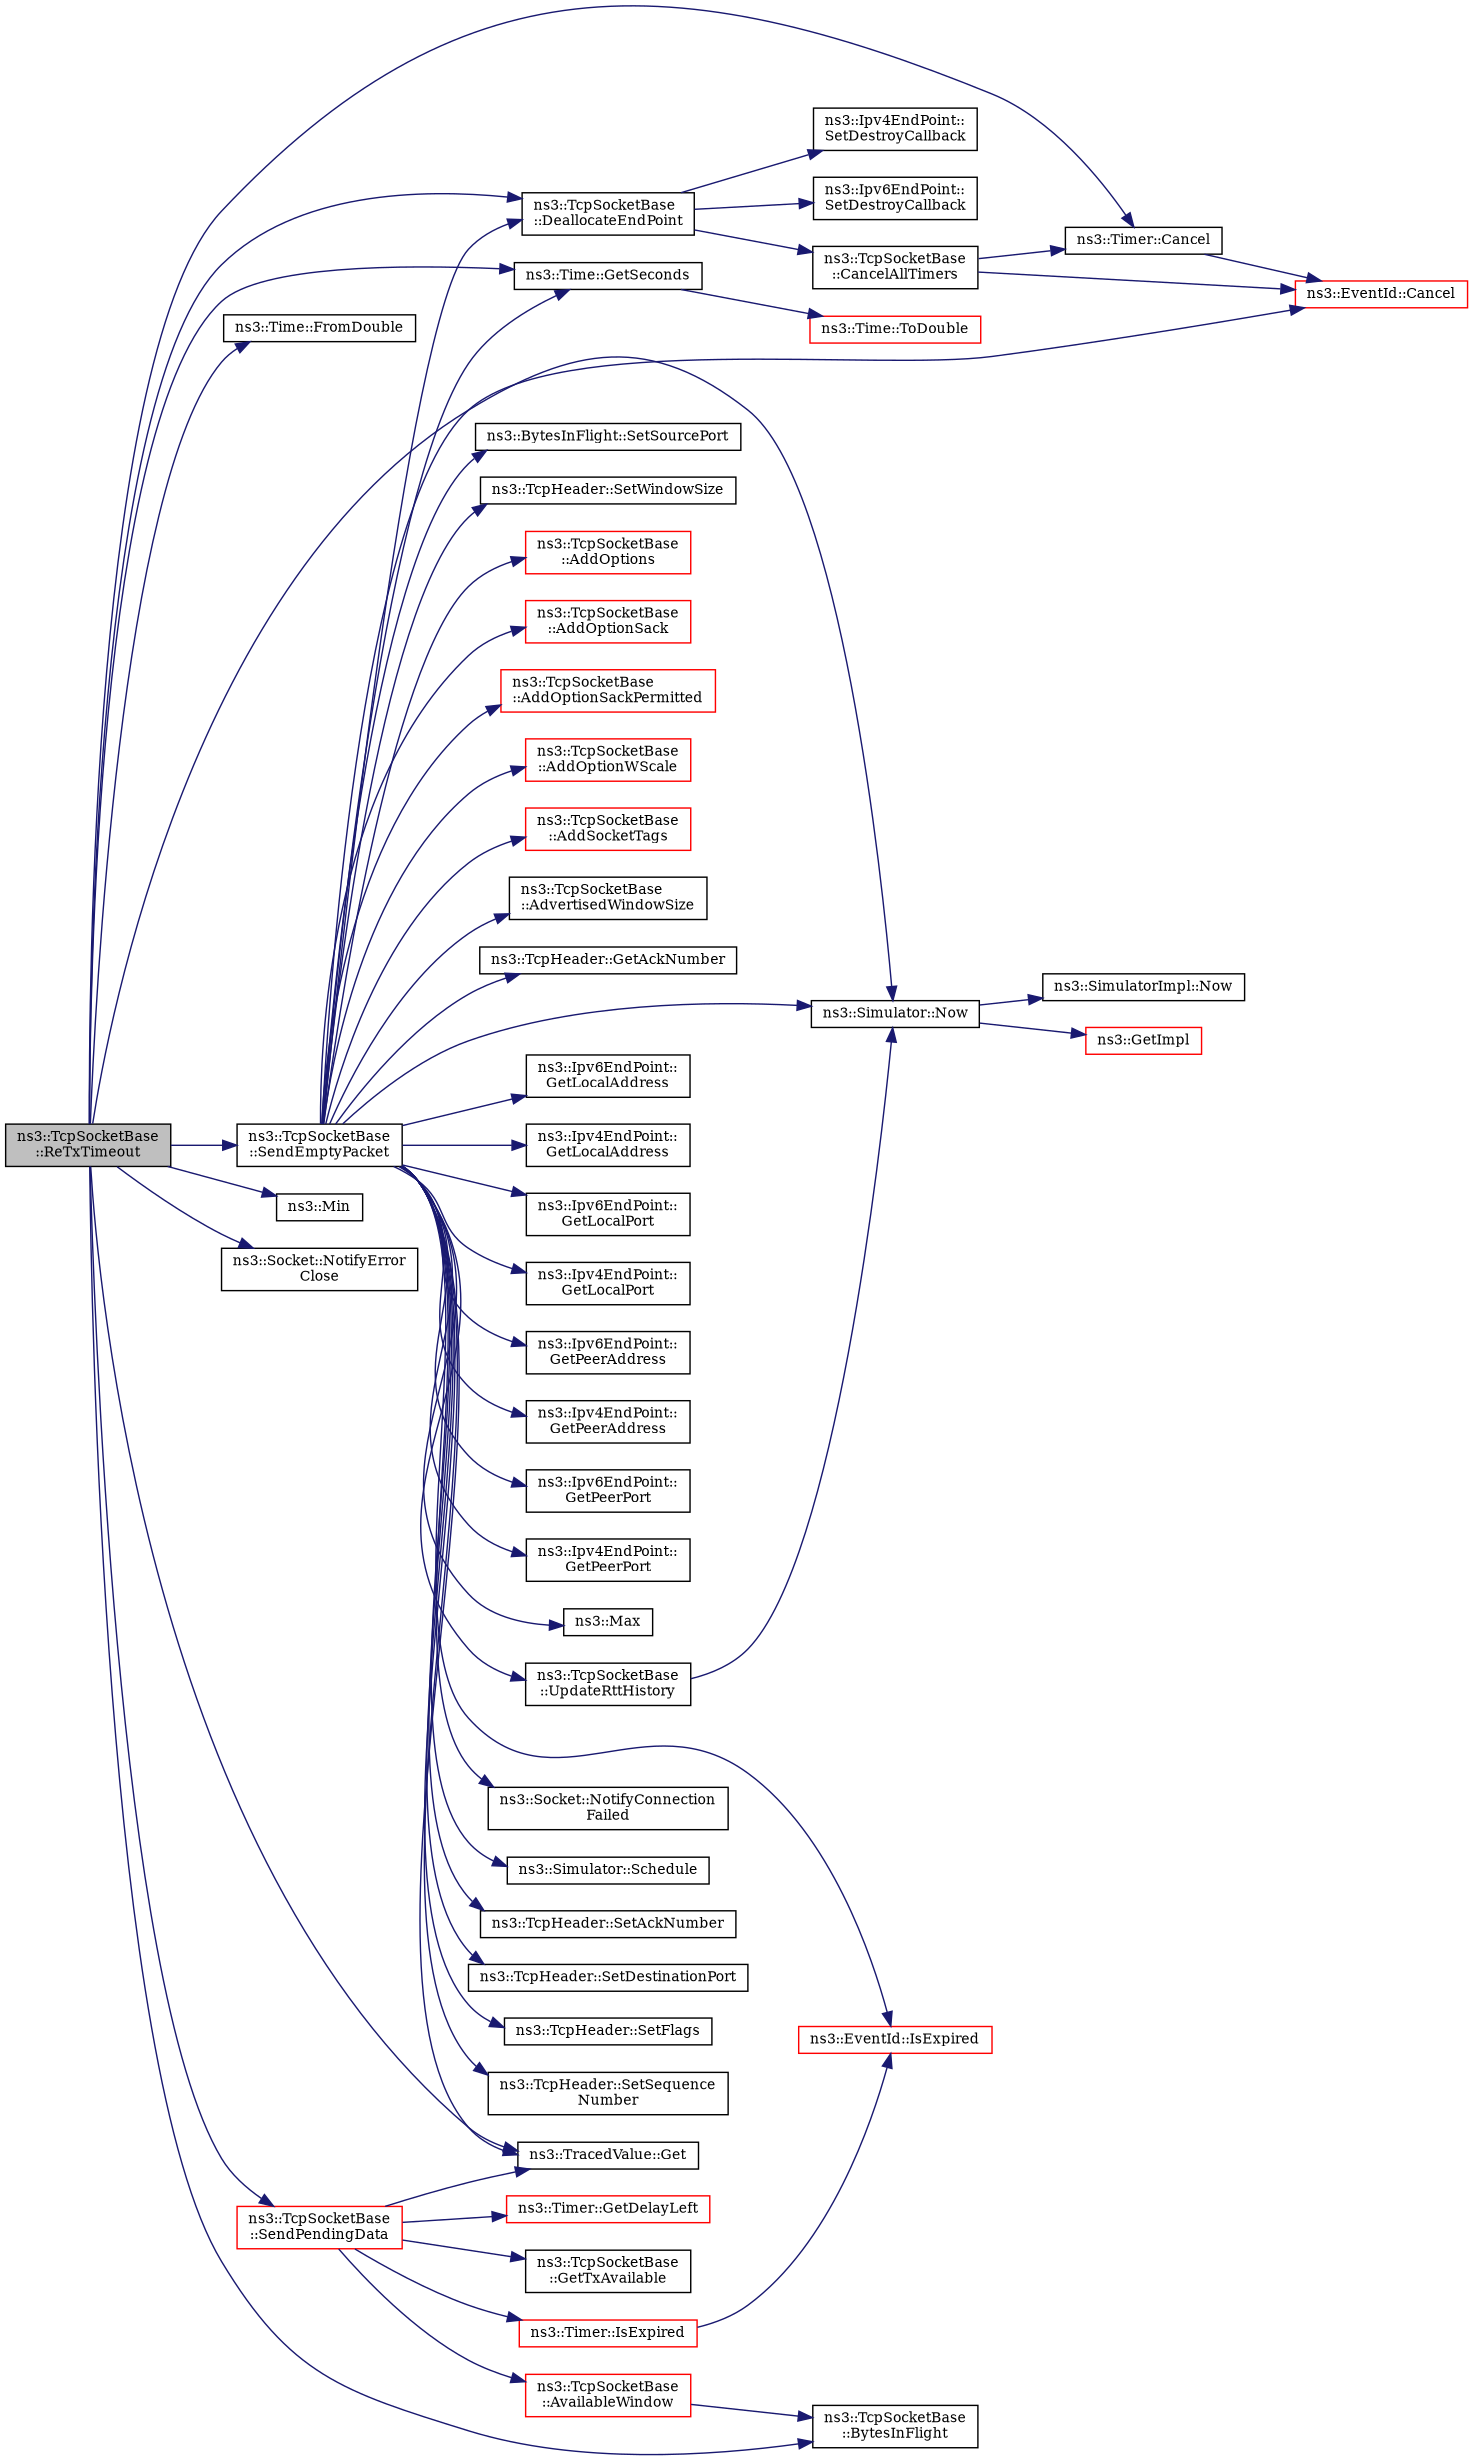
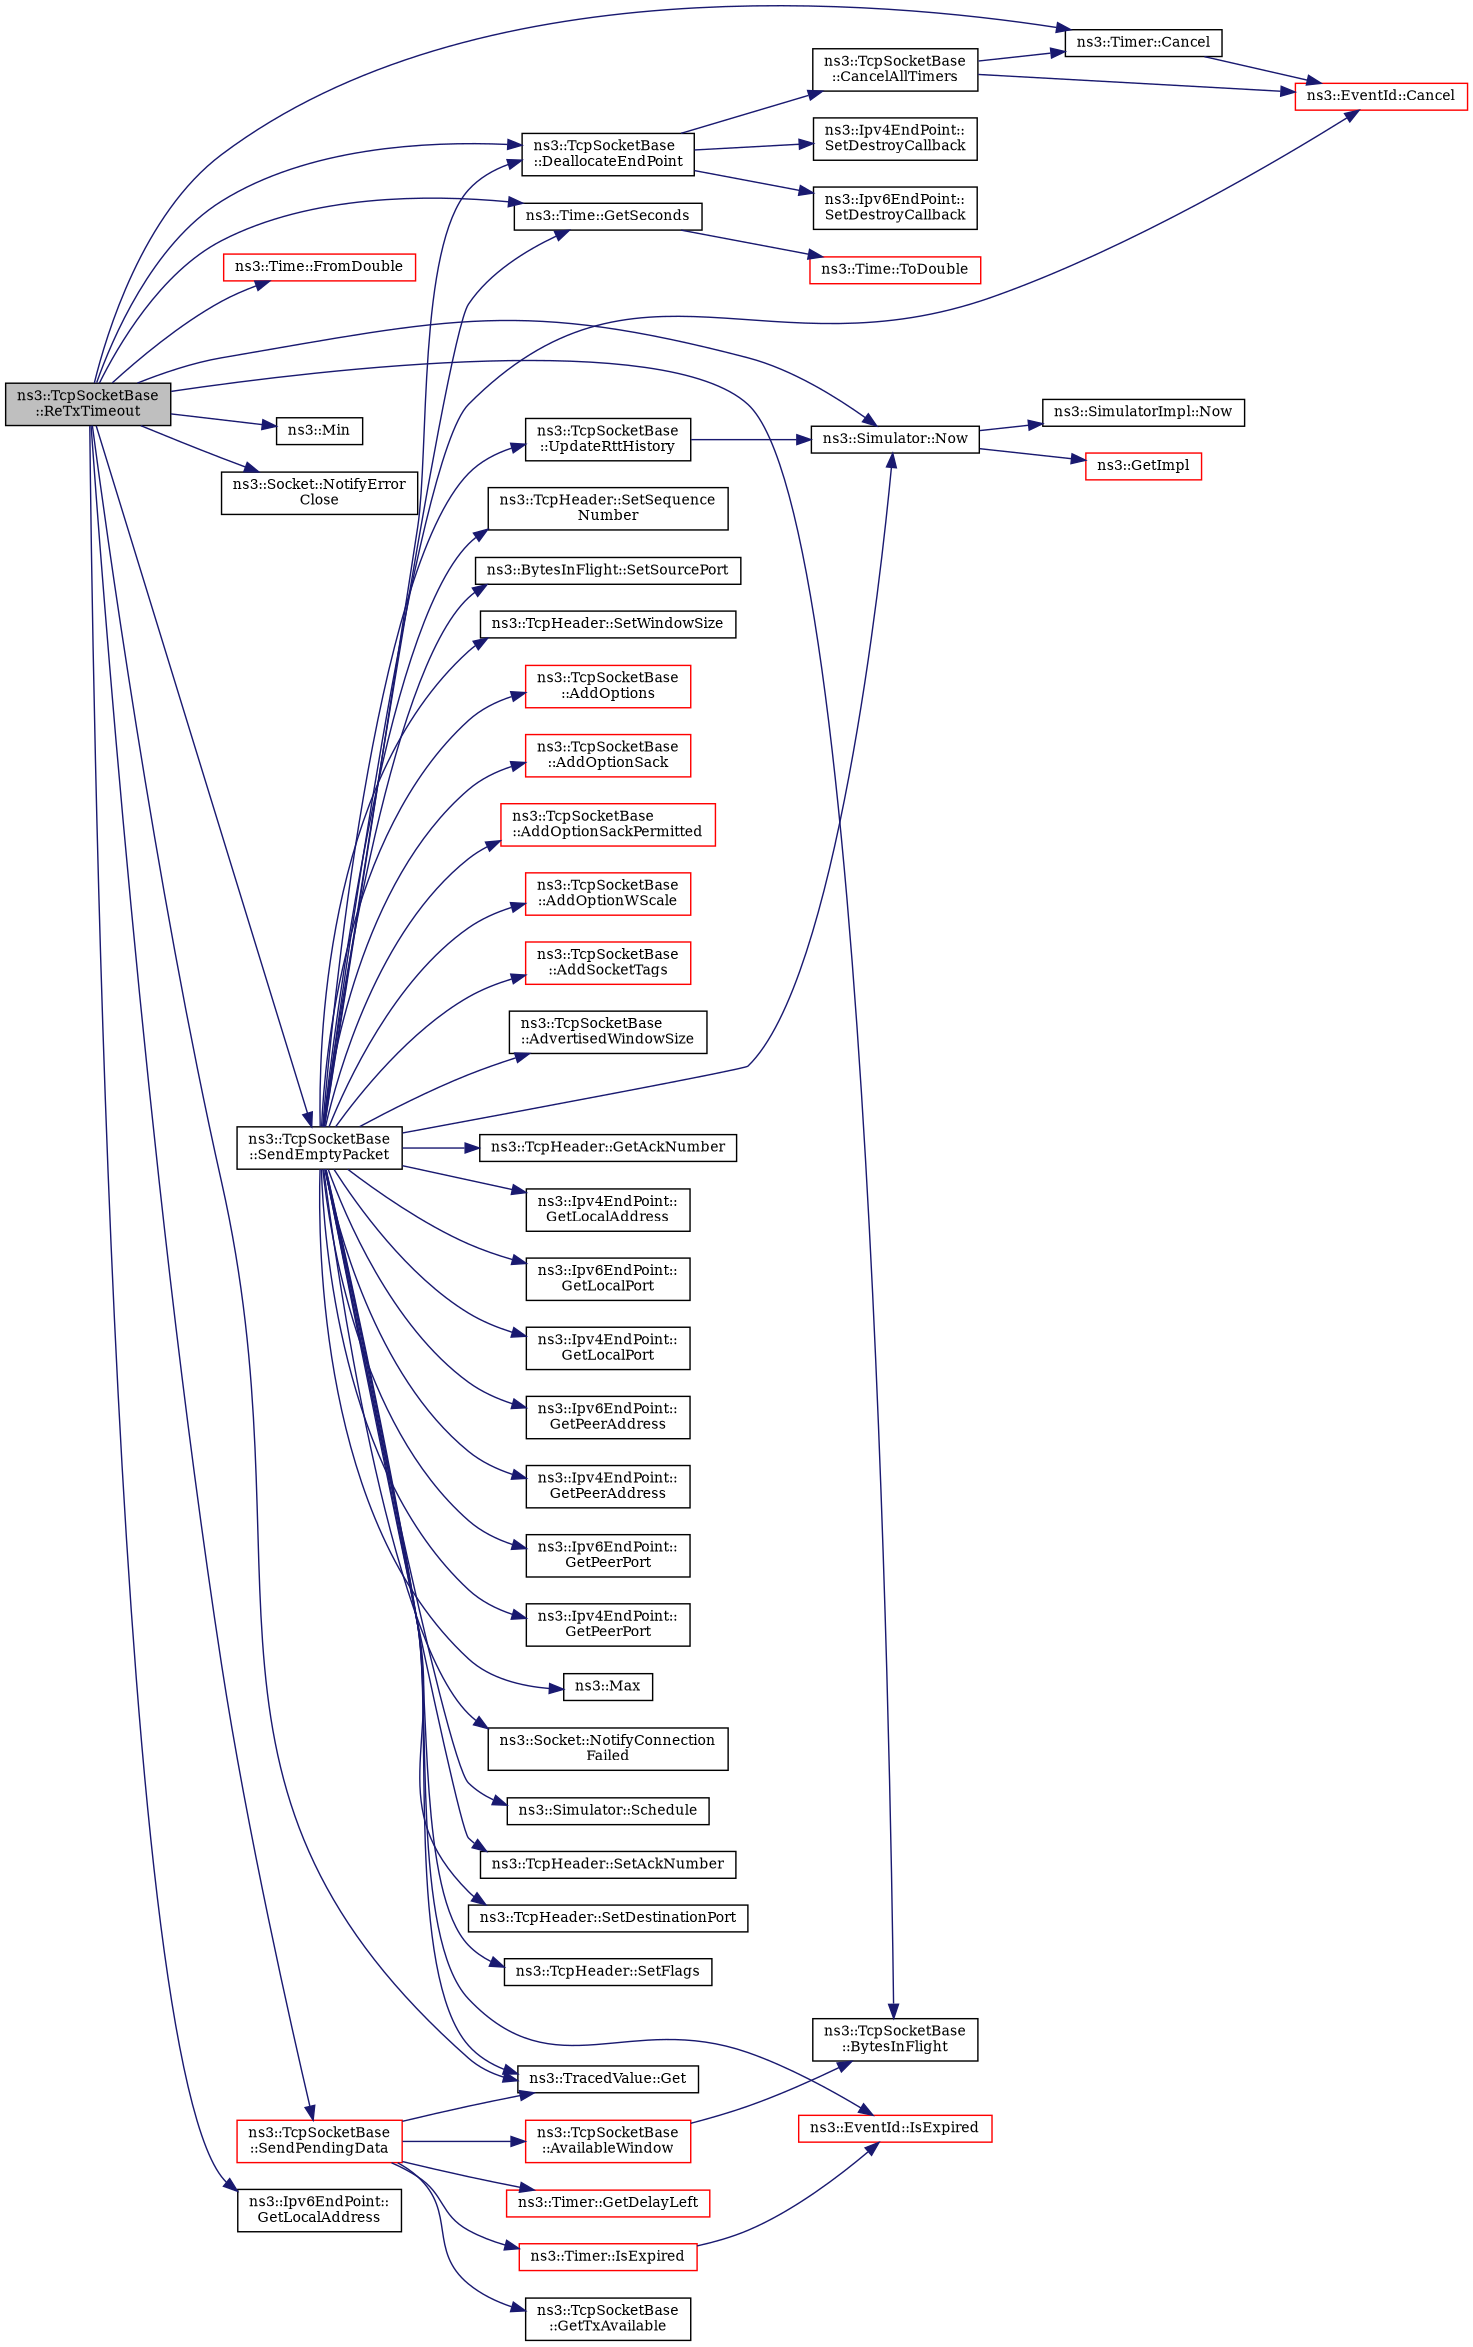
(320, 328) -> (320, 268)
(457, 1112) -> (114, 1310)
